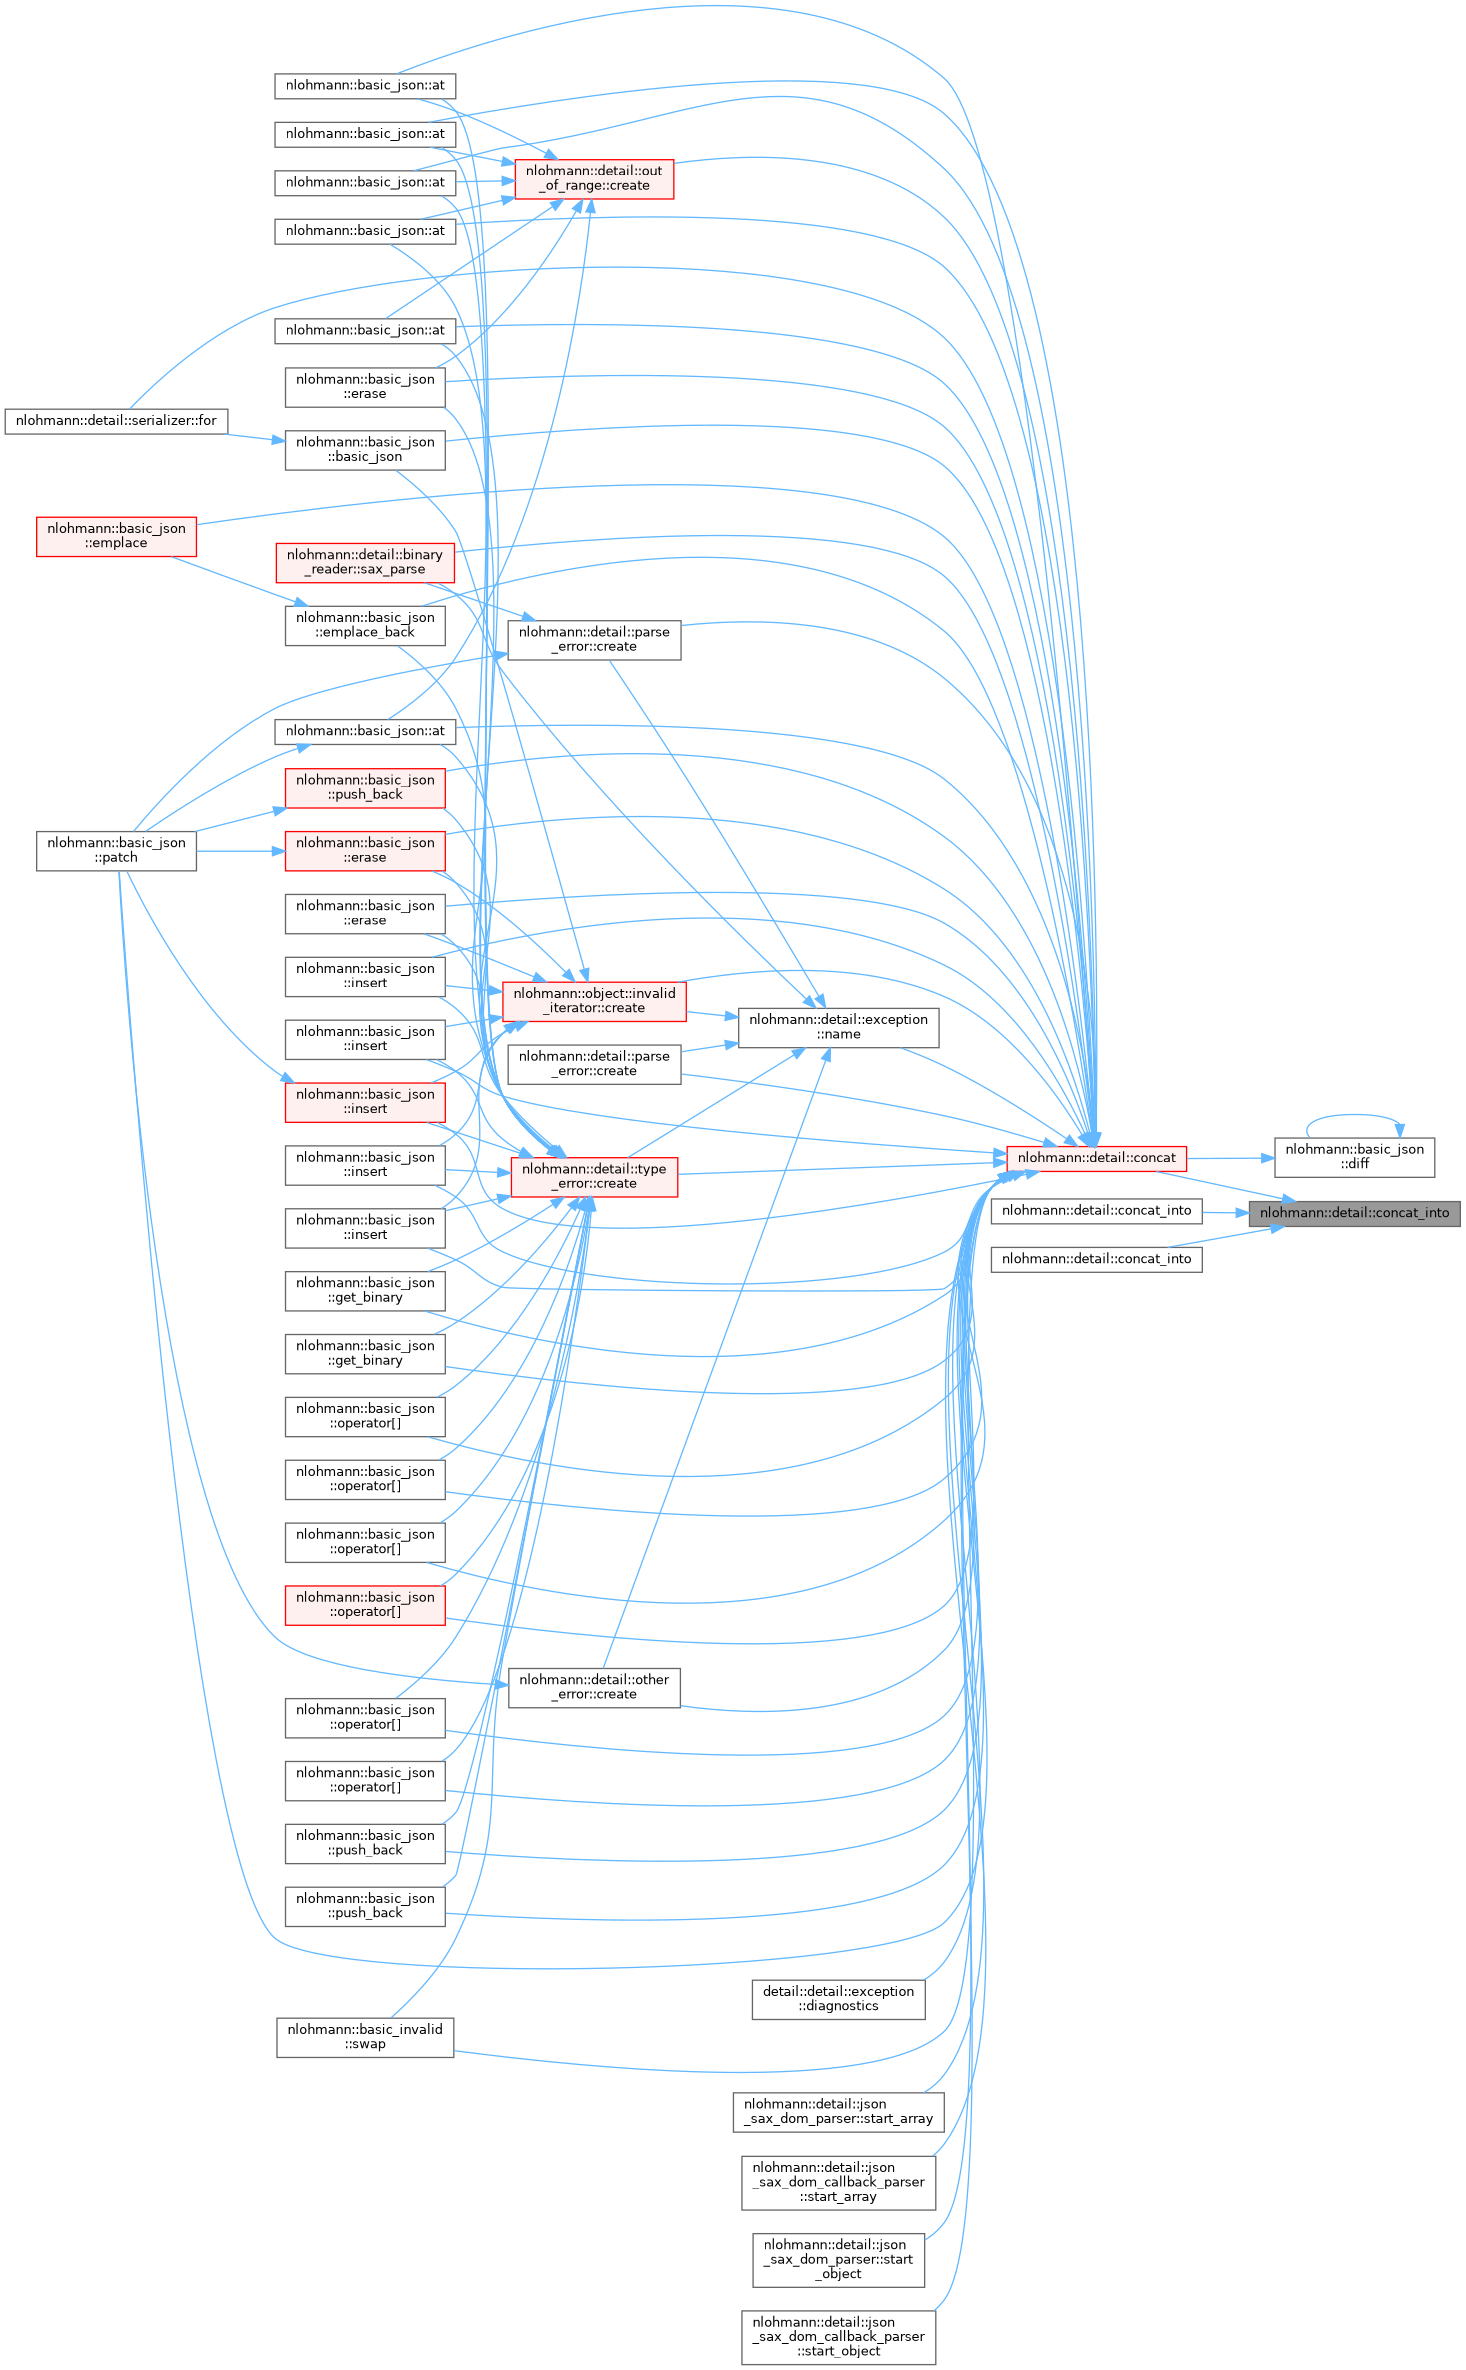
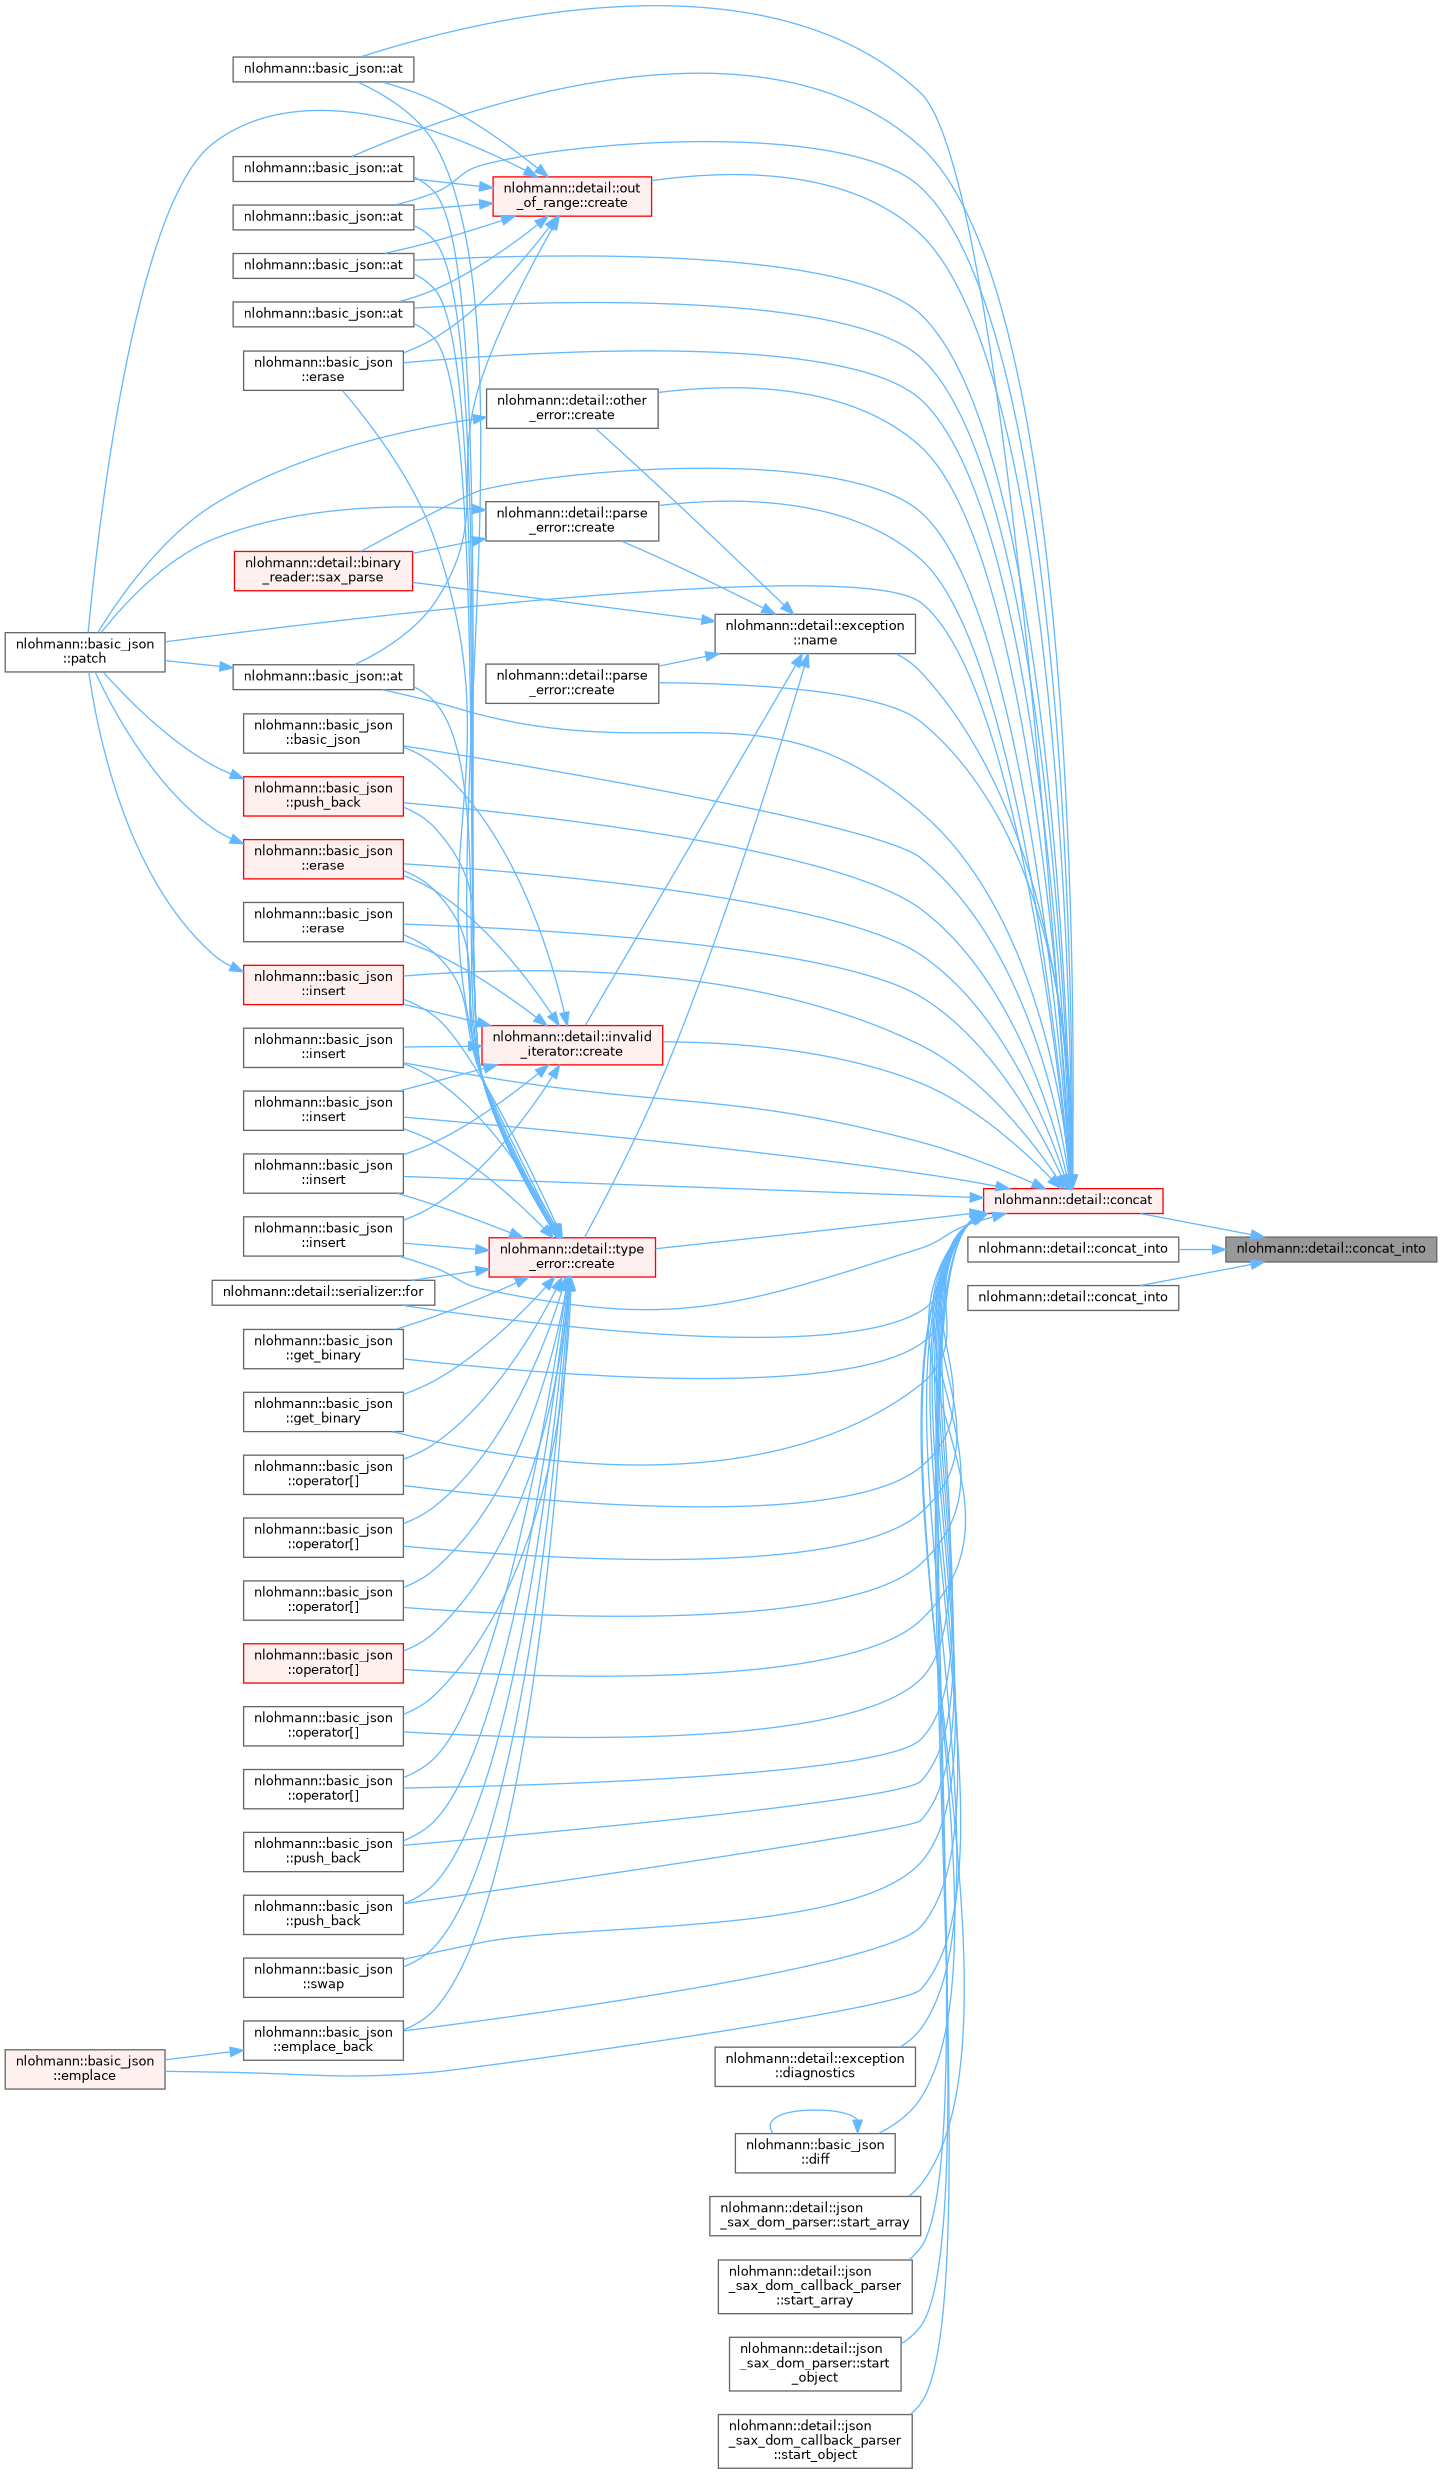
none -> (166, 220)
(248, 437) -> (436, 1277)
(117, 537) -> (85, 2069)
(595, 1002) -> (572, 1045)
(1224, 1158) -> (939, 1684)
(839, 2000) -> (815, 2067)
(365, 2038) -> (324, 1978)
